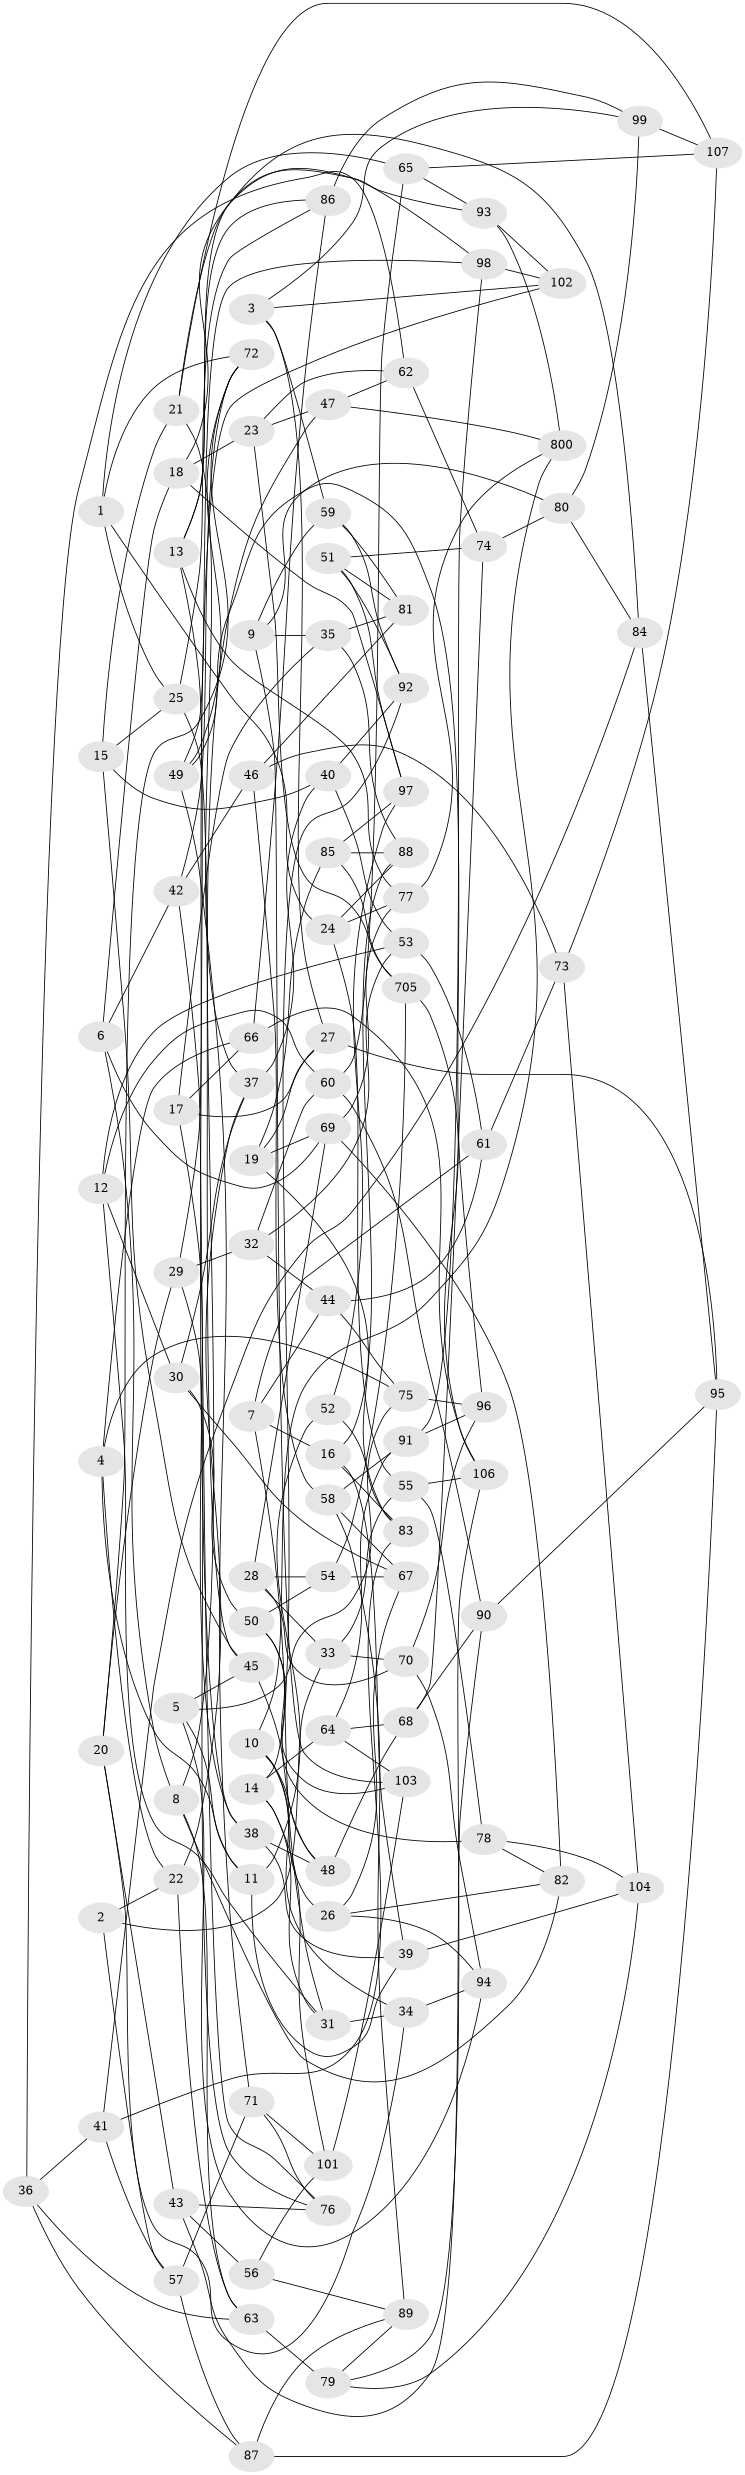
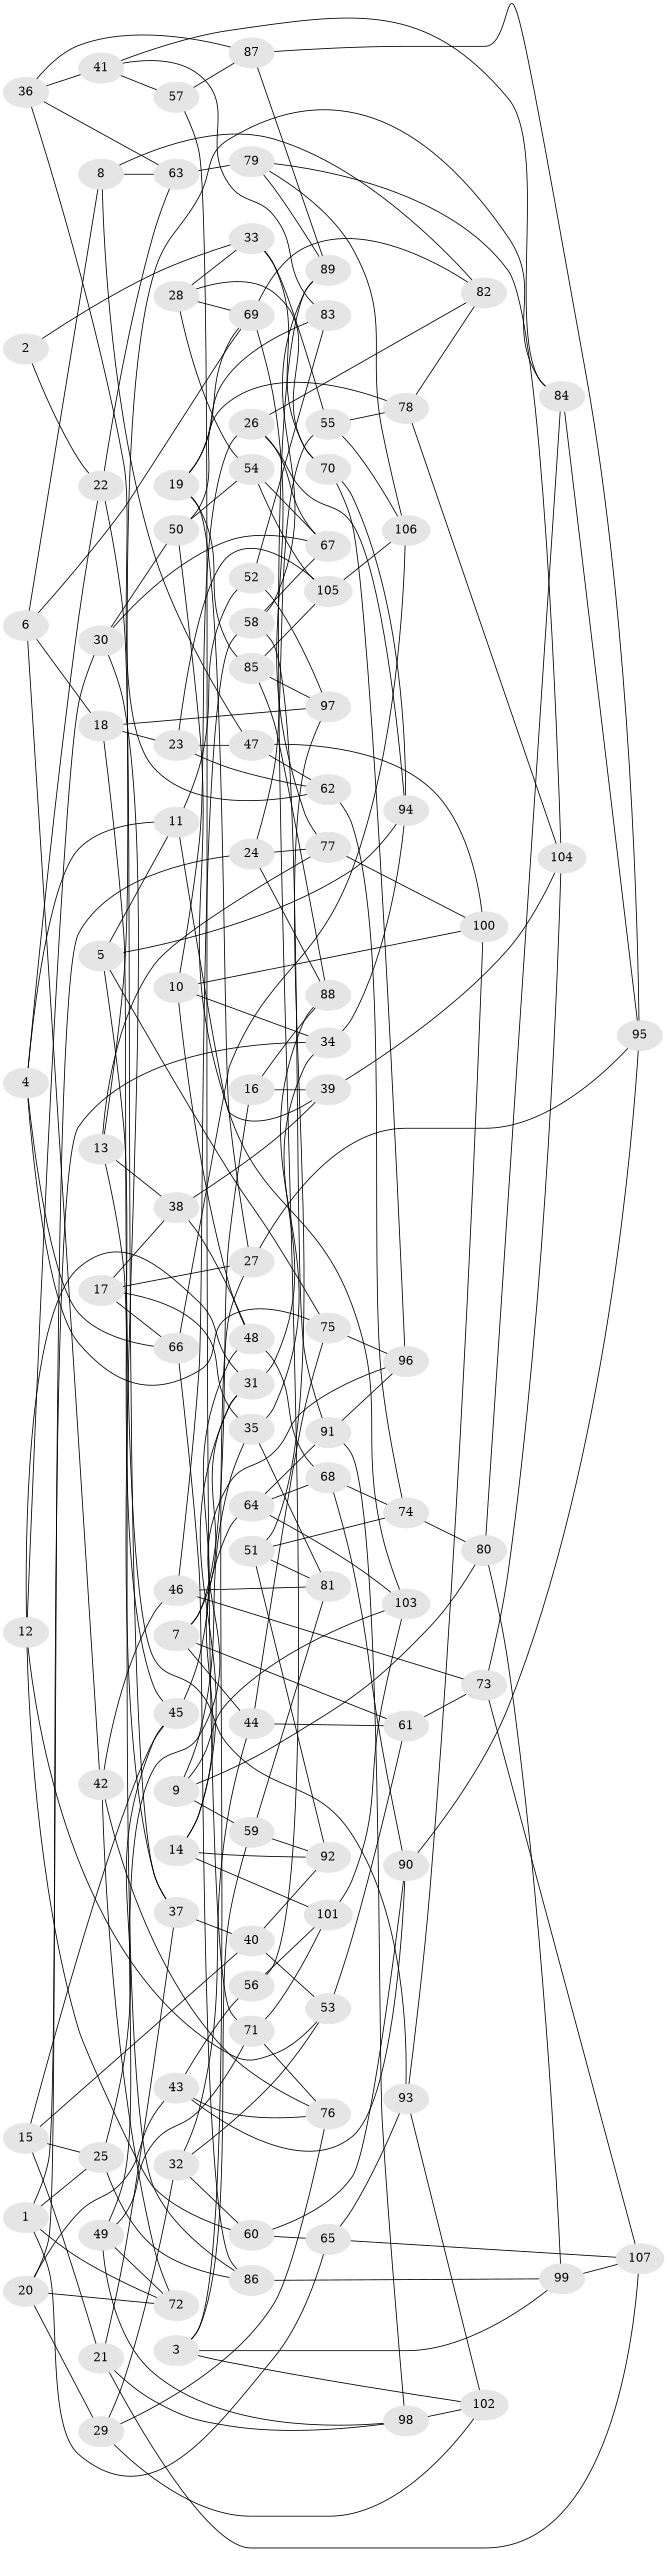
(562, 446) -> (484, 927)
(406, 988) -> (328, 591)
(367, 1493) -> none
(124, 2086) -> none
